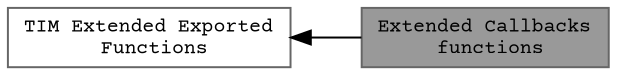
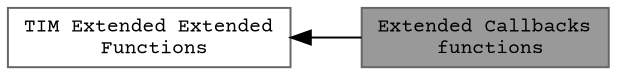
(149, 38) -> (149, 38)
